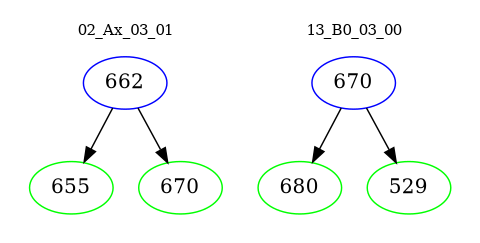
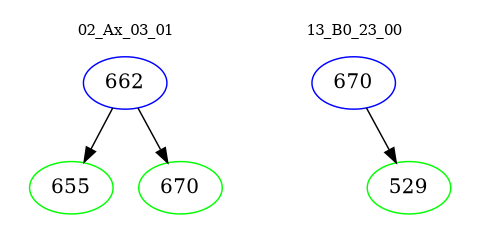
(354, 31) -> (354, 31)
(300, 188) -> none
